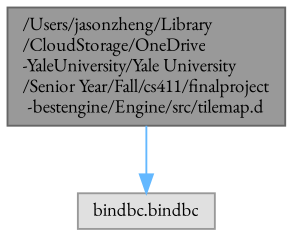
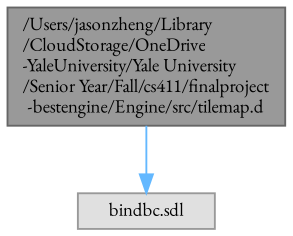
(146, 211) -> (146, 211)
